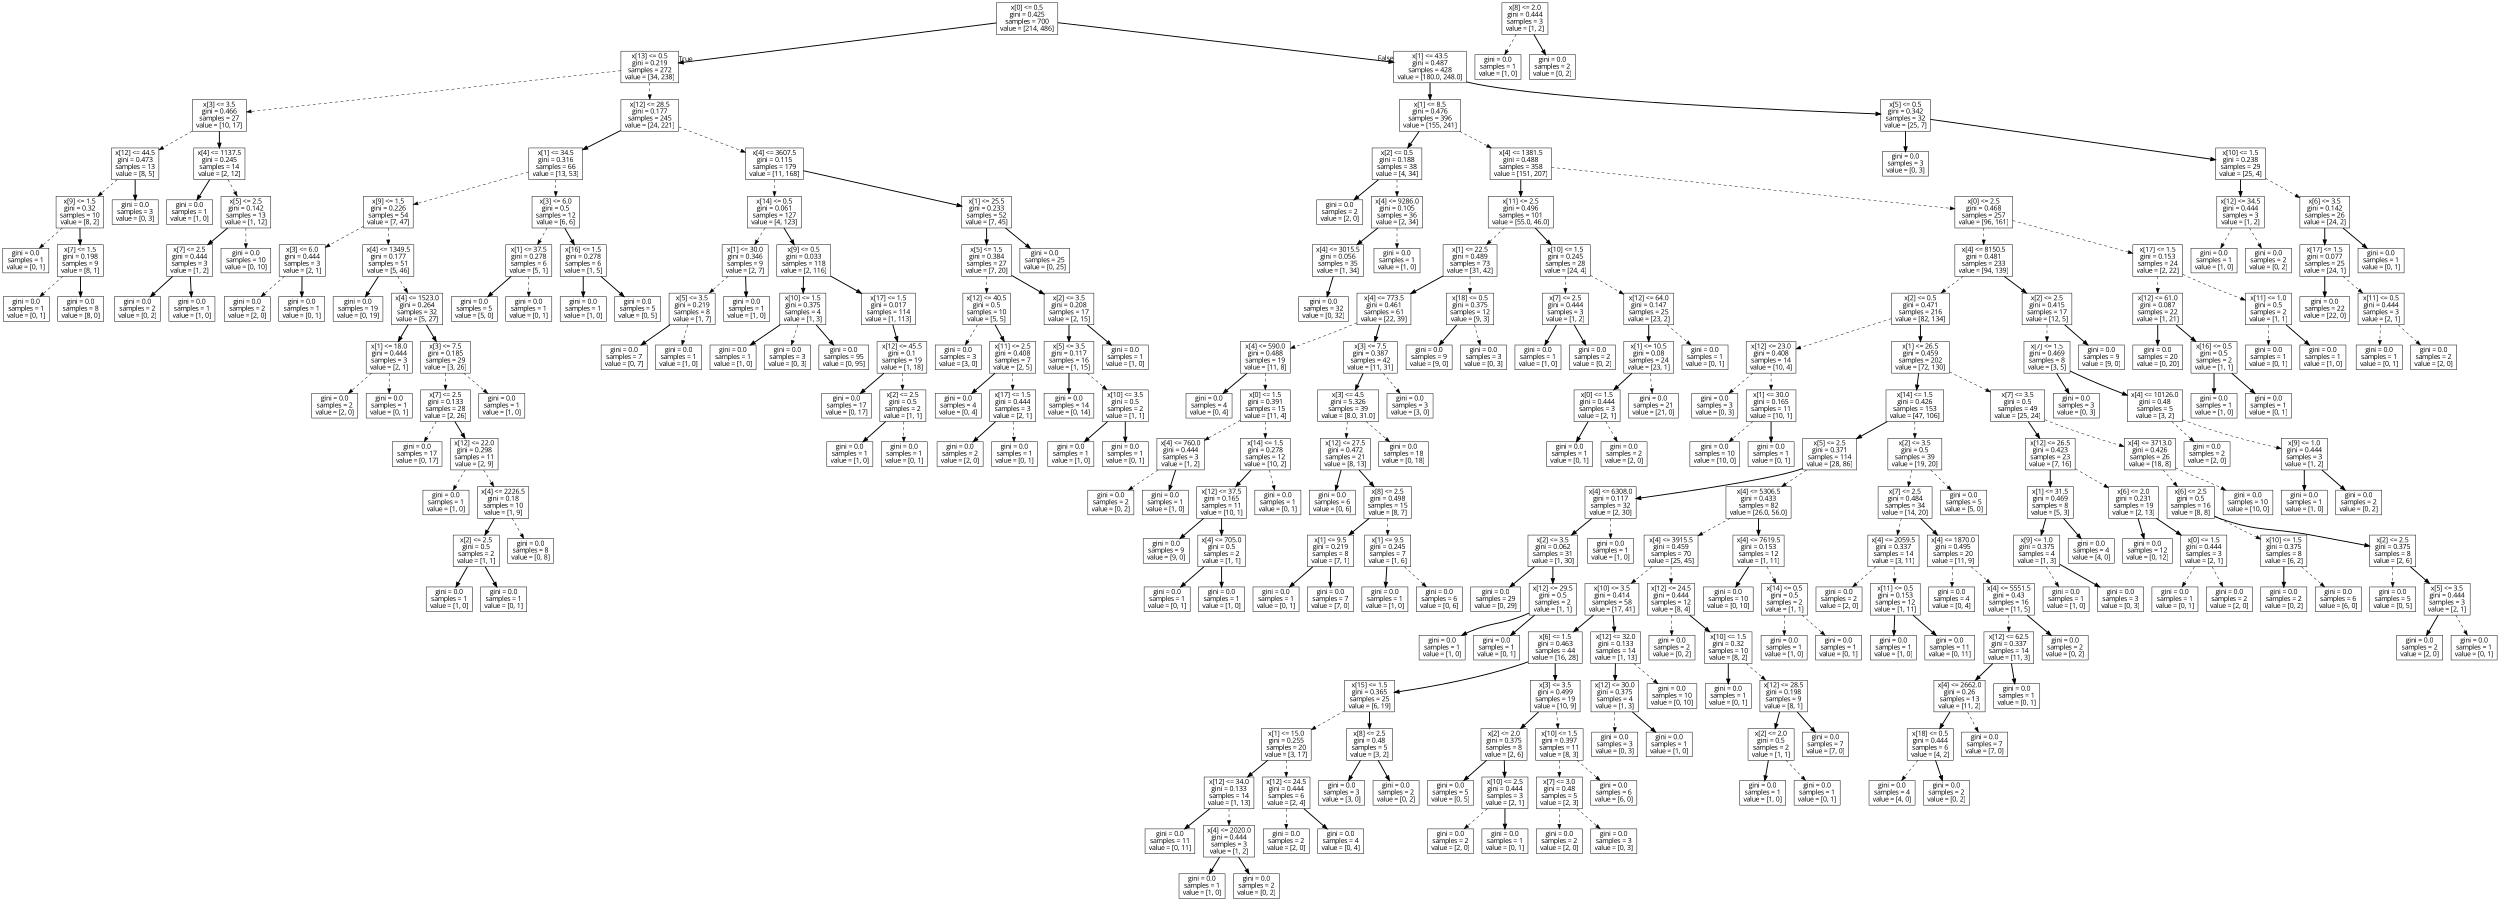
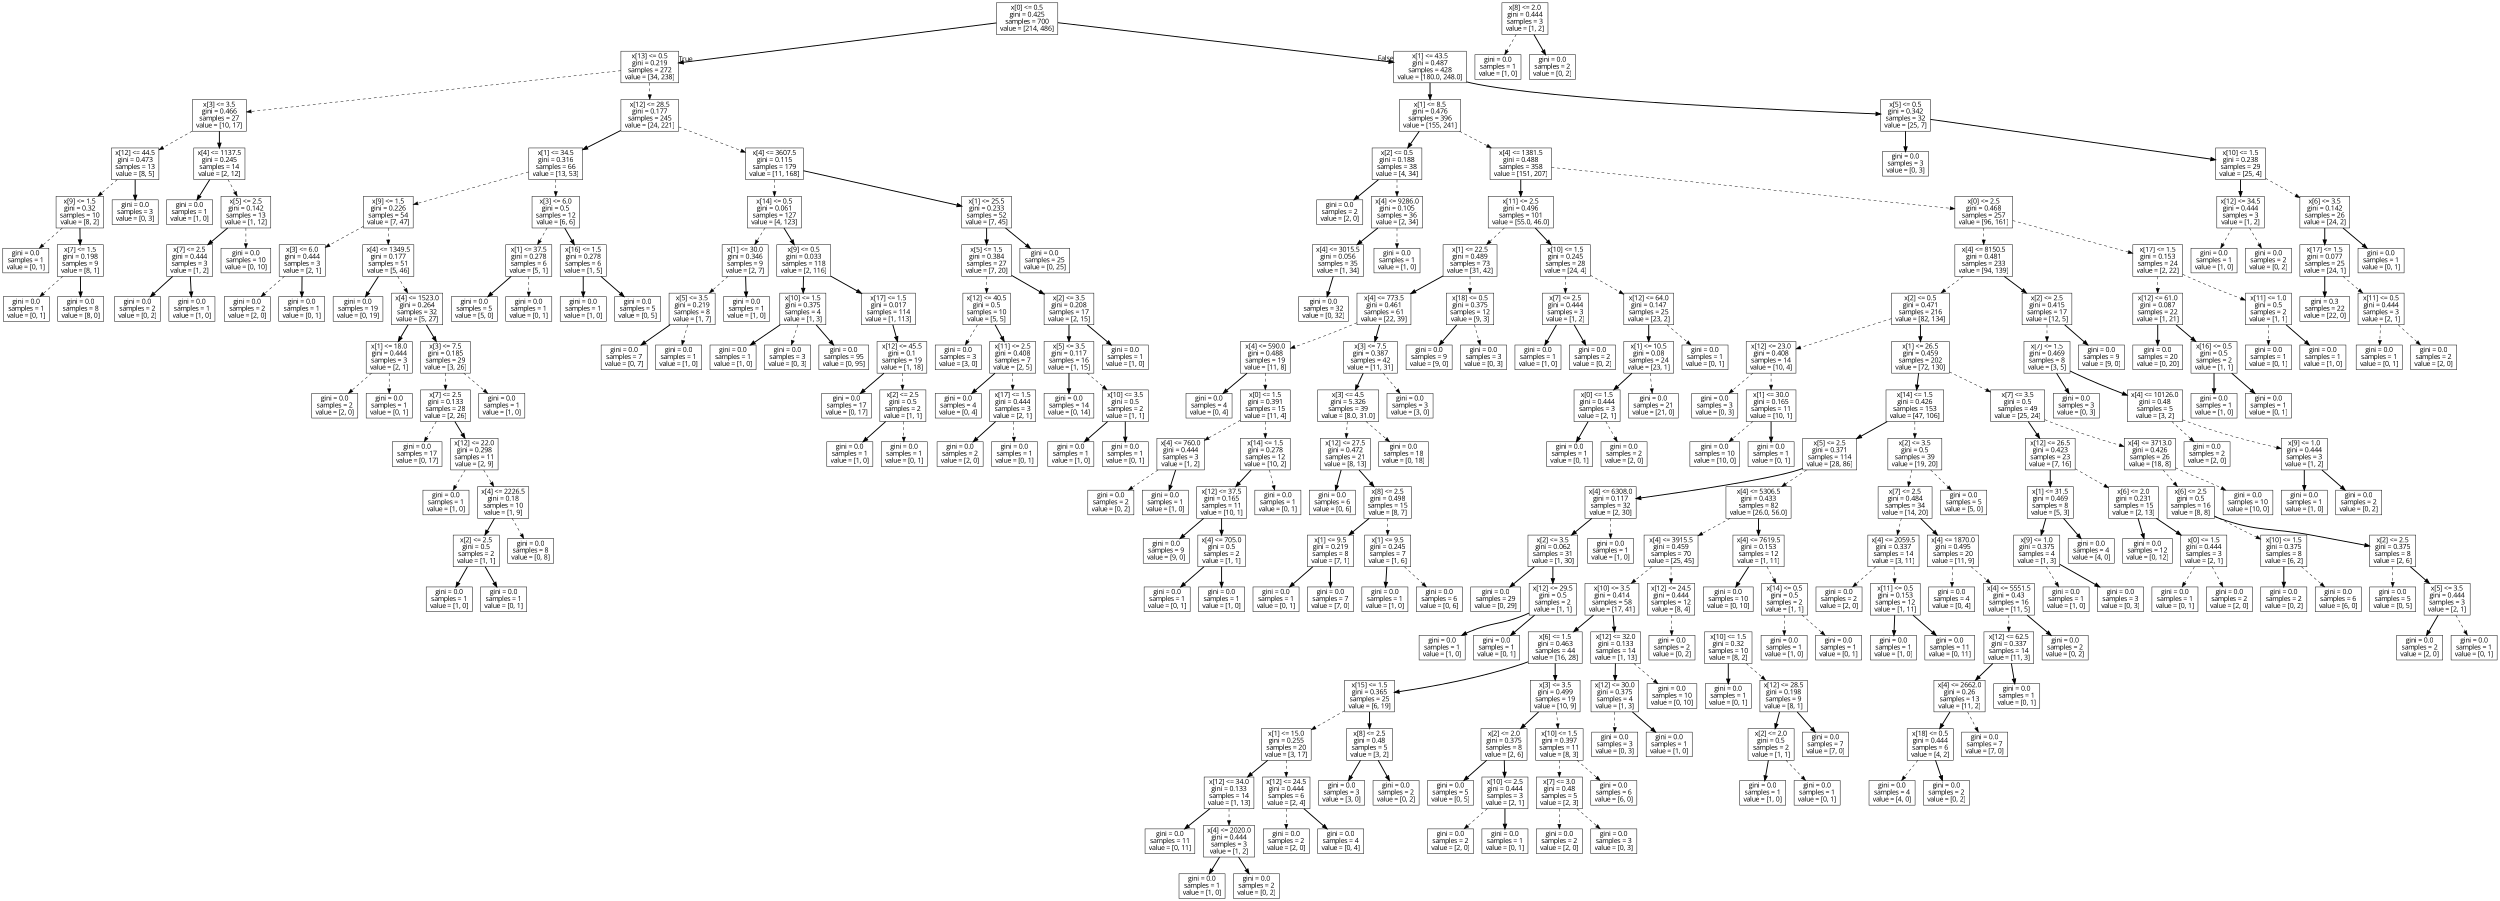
(2325, 309) -> (2325, 309)
(2134, 502) -> (2134, 502)
(1698, 622) -> none
